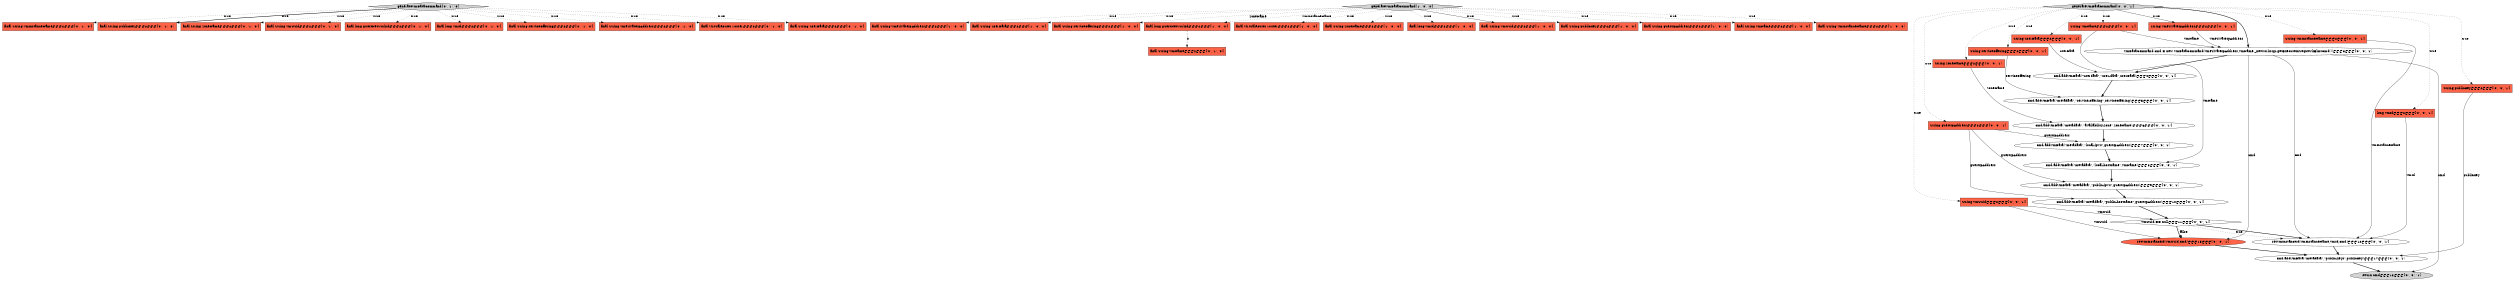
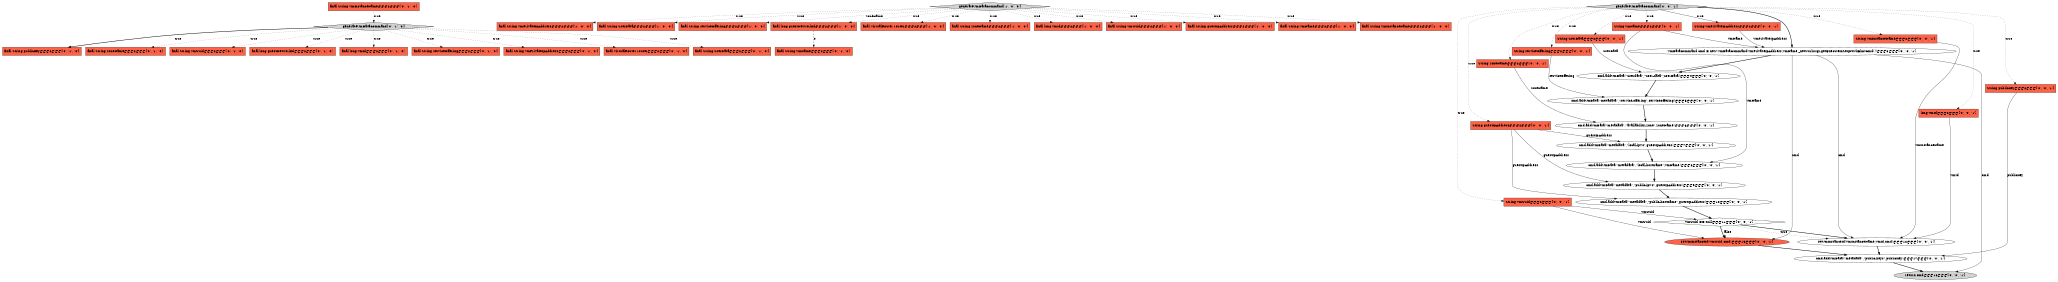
(243, 14) -> (374, 15)
(1455, 16) -> (1060, 16)
(1317, 17) -> (916, 17)
(1599, 27) -> none
